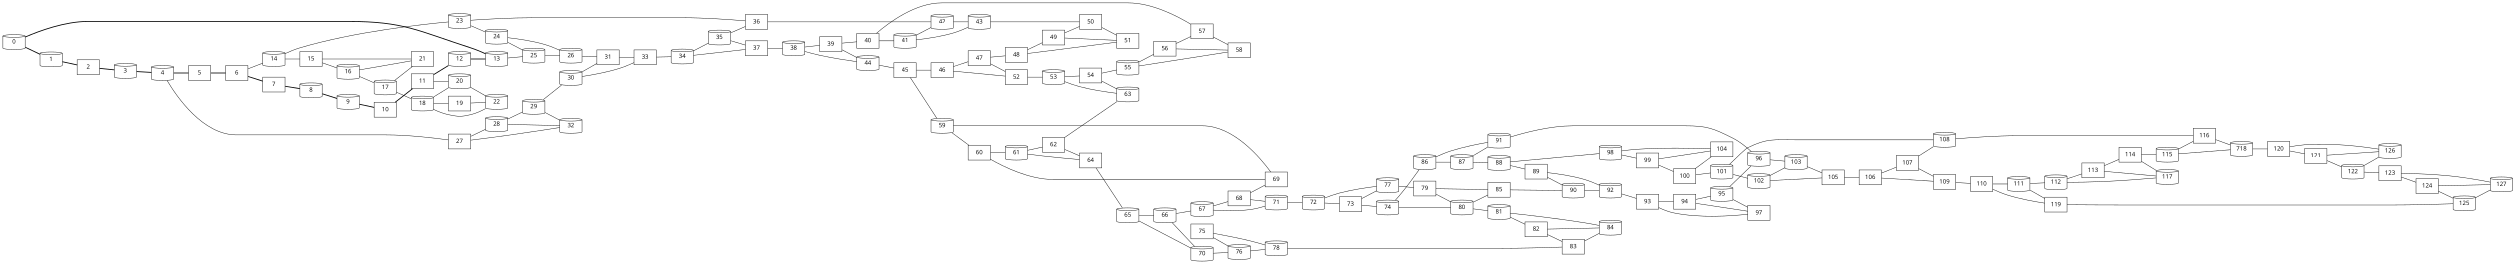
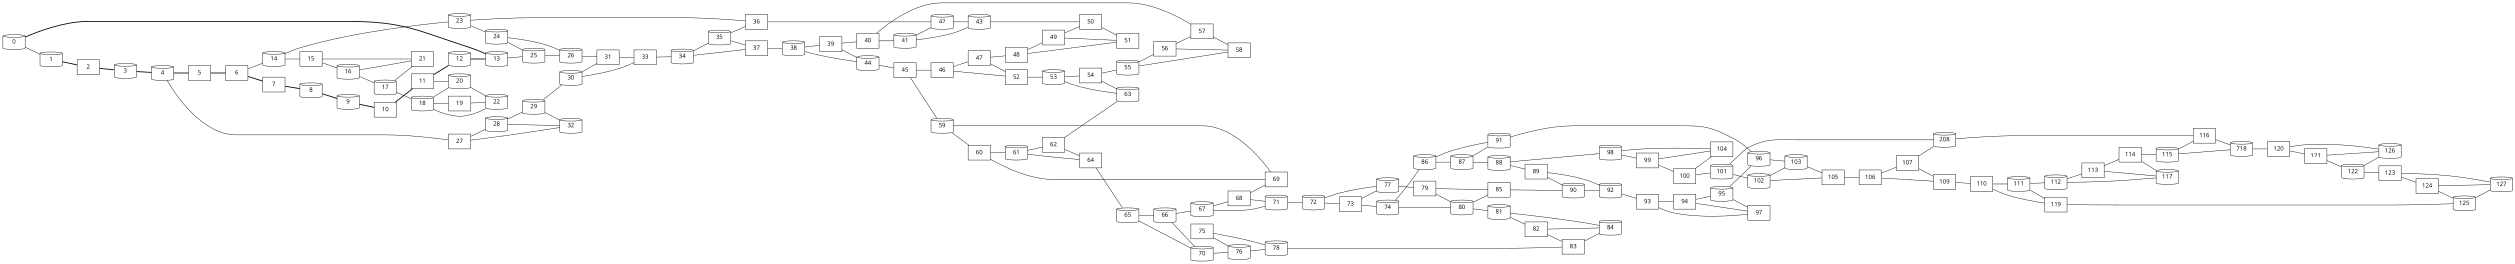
(33, 51) -> (33, 51)
(1945, 140) -> (1945, 140)
